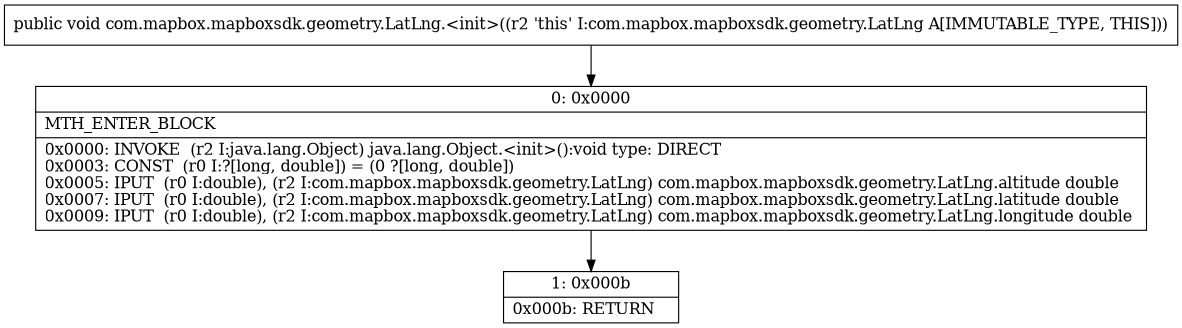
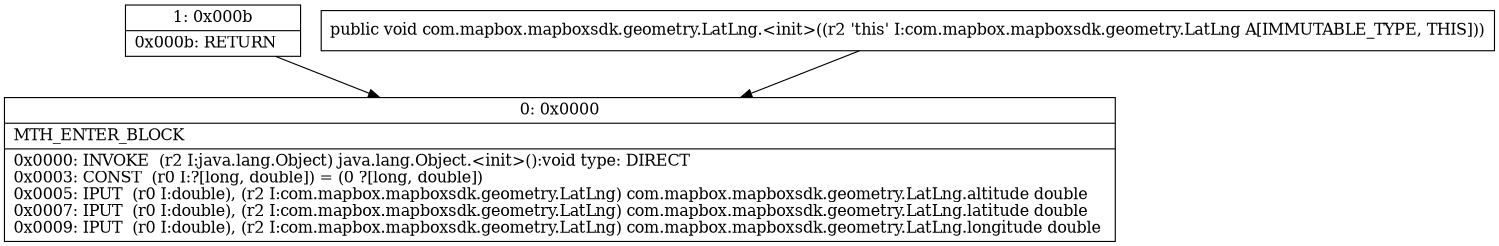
(591, 245) -> (322, 75)
